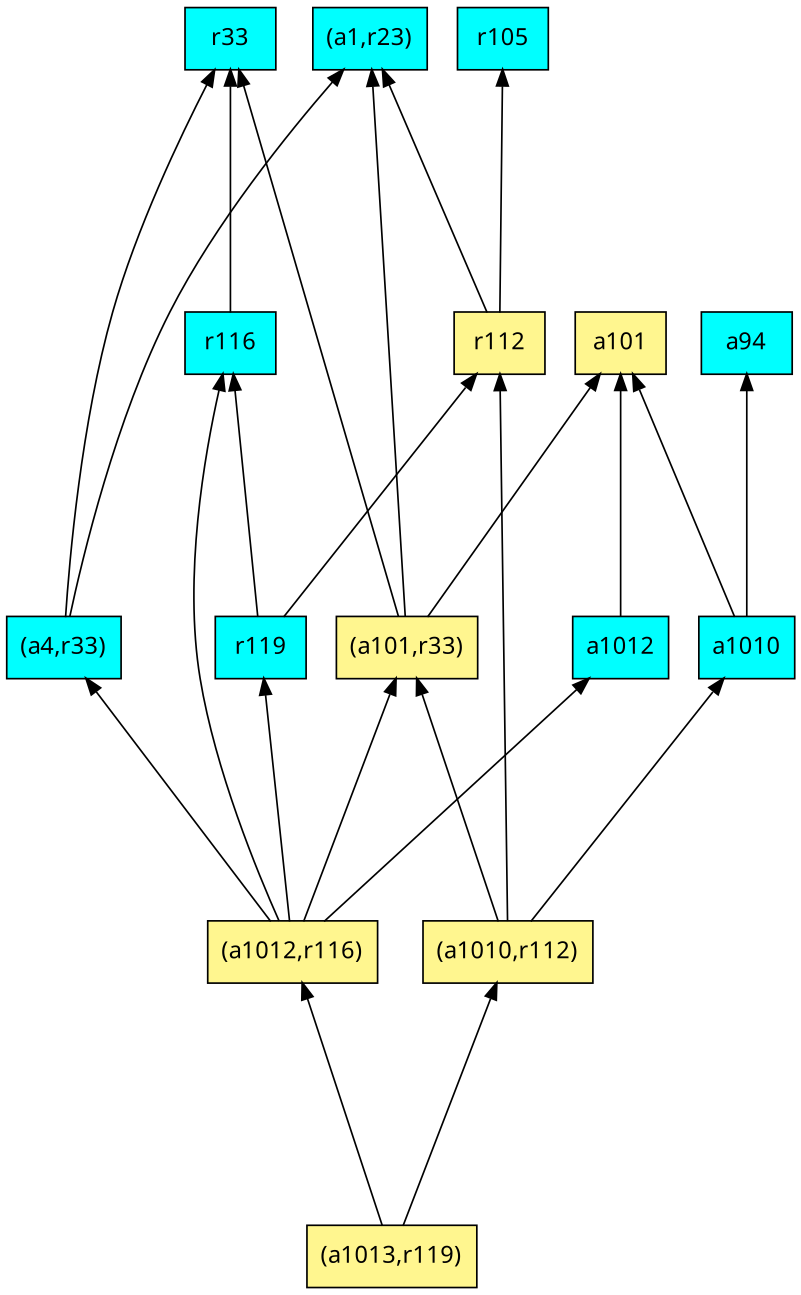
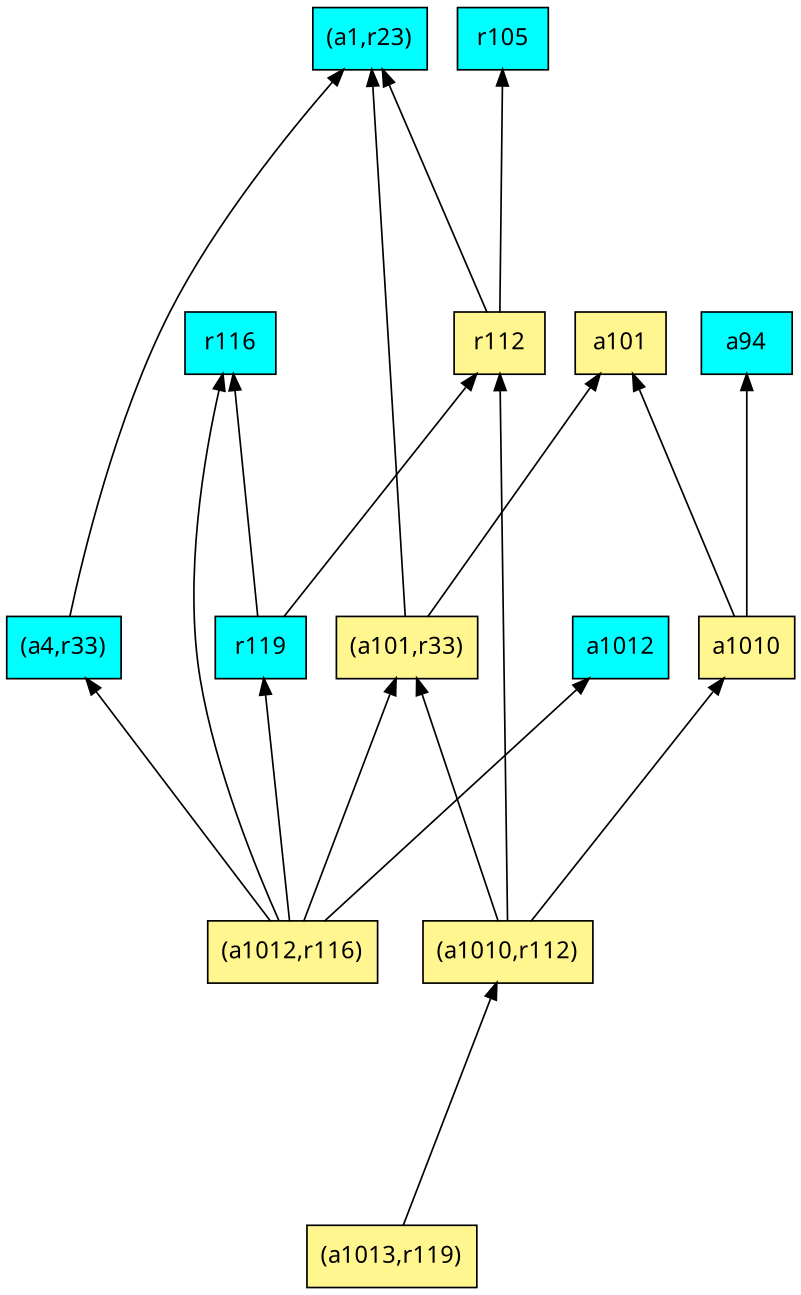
(230, 39) -> none
(621, 504) -> none
(747, 648) -> (747, 648)
(345, 1112) -> none
